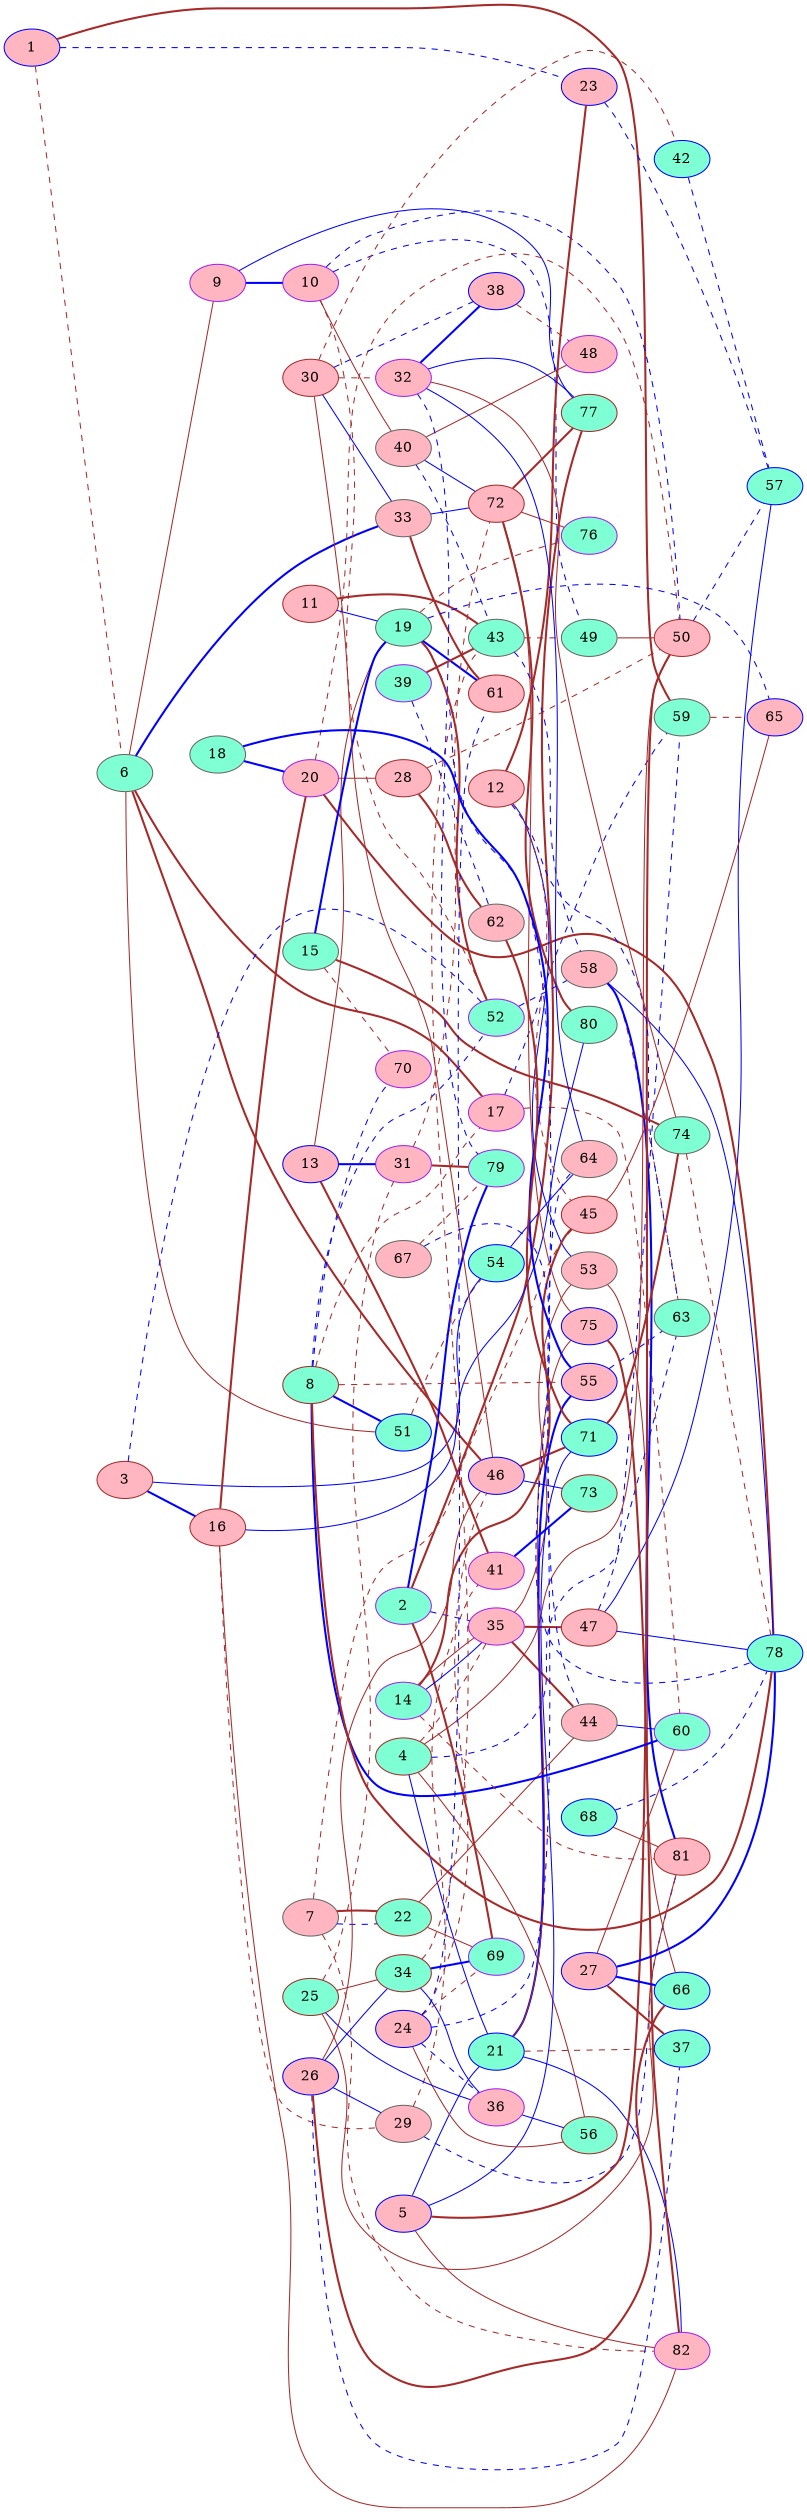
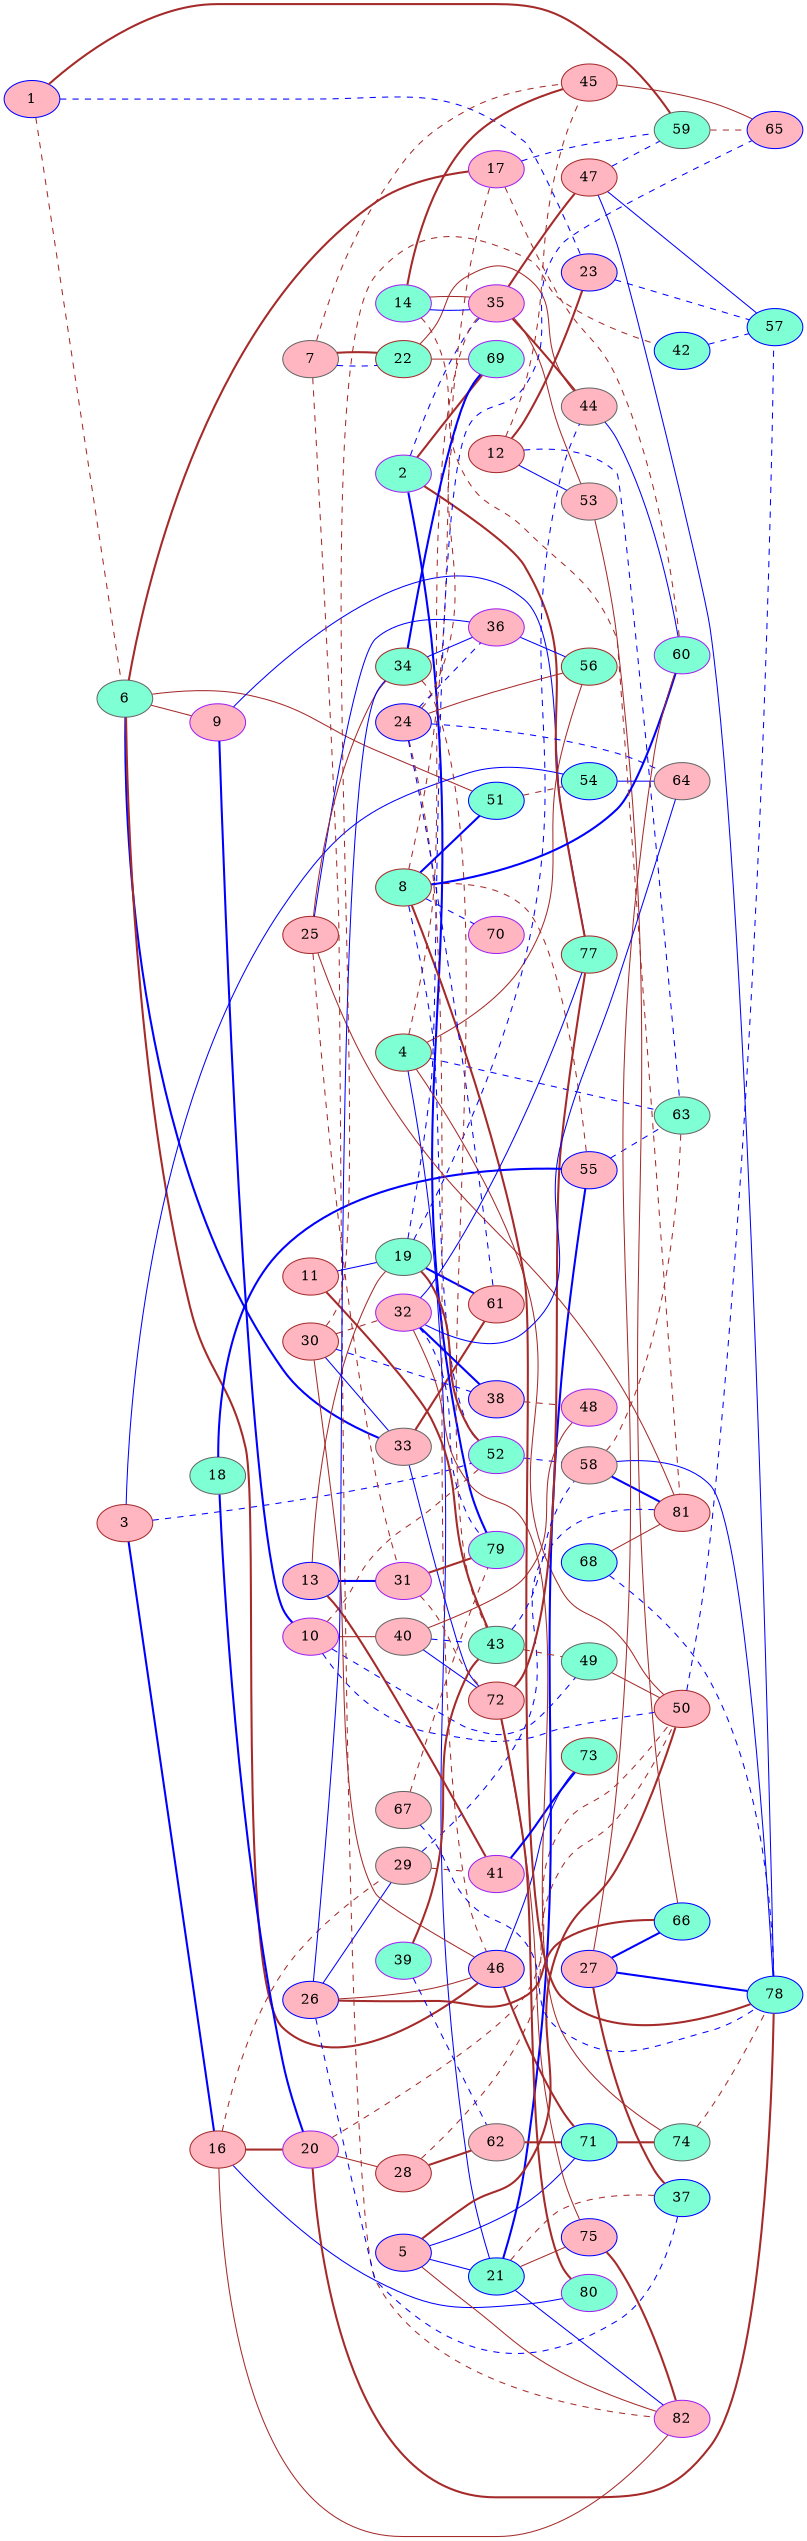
(589, 536) -> none
(311, 952) -> none
(589, 1025) -> (589, 2293)
(311, 1997) -> (311, 935)
